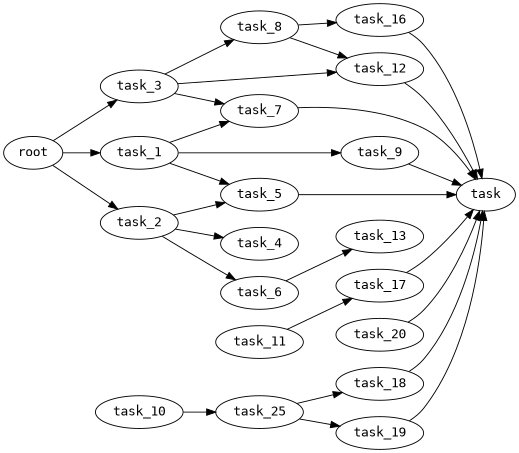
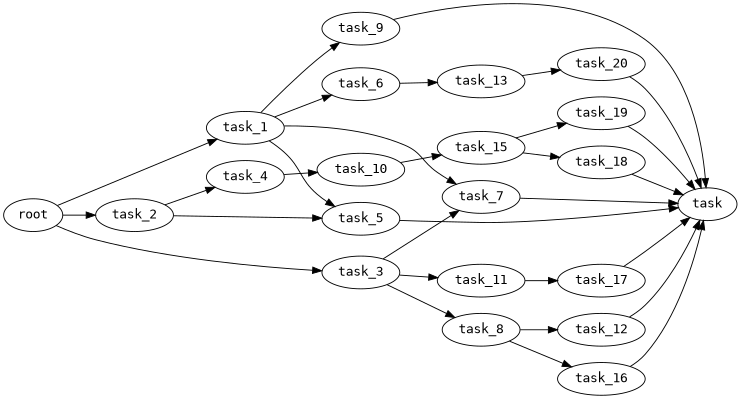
none -> (537, 73)
(253, 78) -> (414, 276)
none -> (294, 174)
(195, 256) -> (299, 108)
(260, 412) -> (481, 148)
